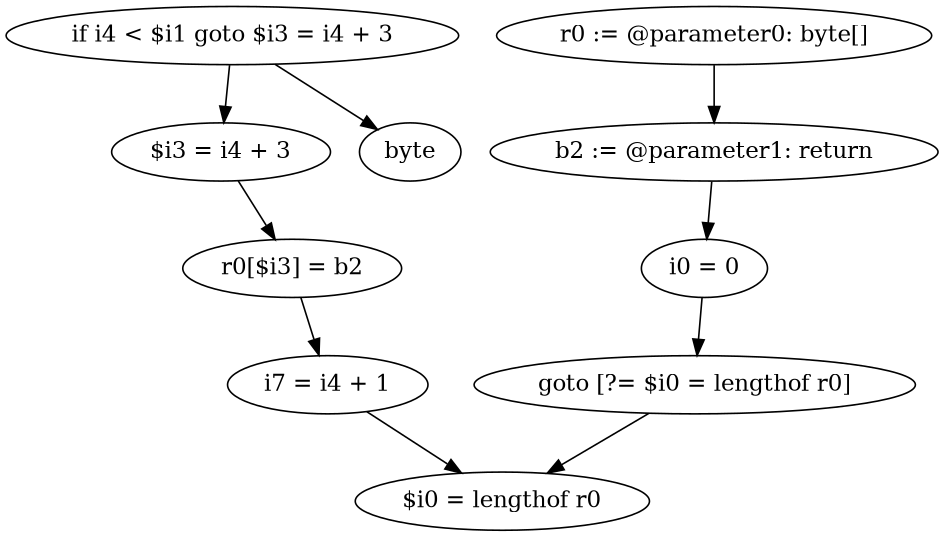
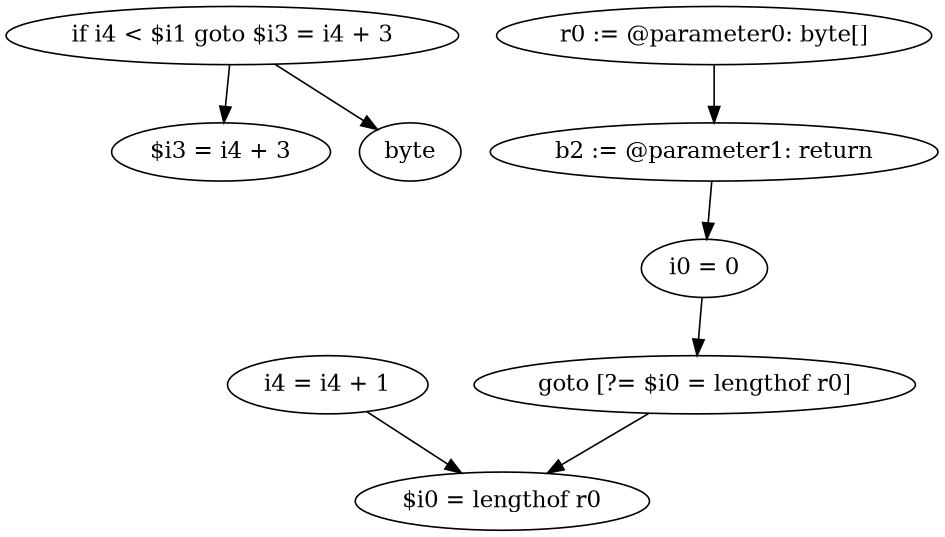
(292, 268) -> none
(328, 385) -> (328, 385)
